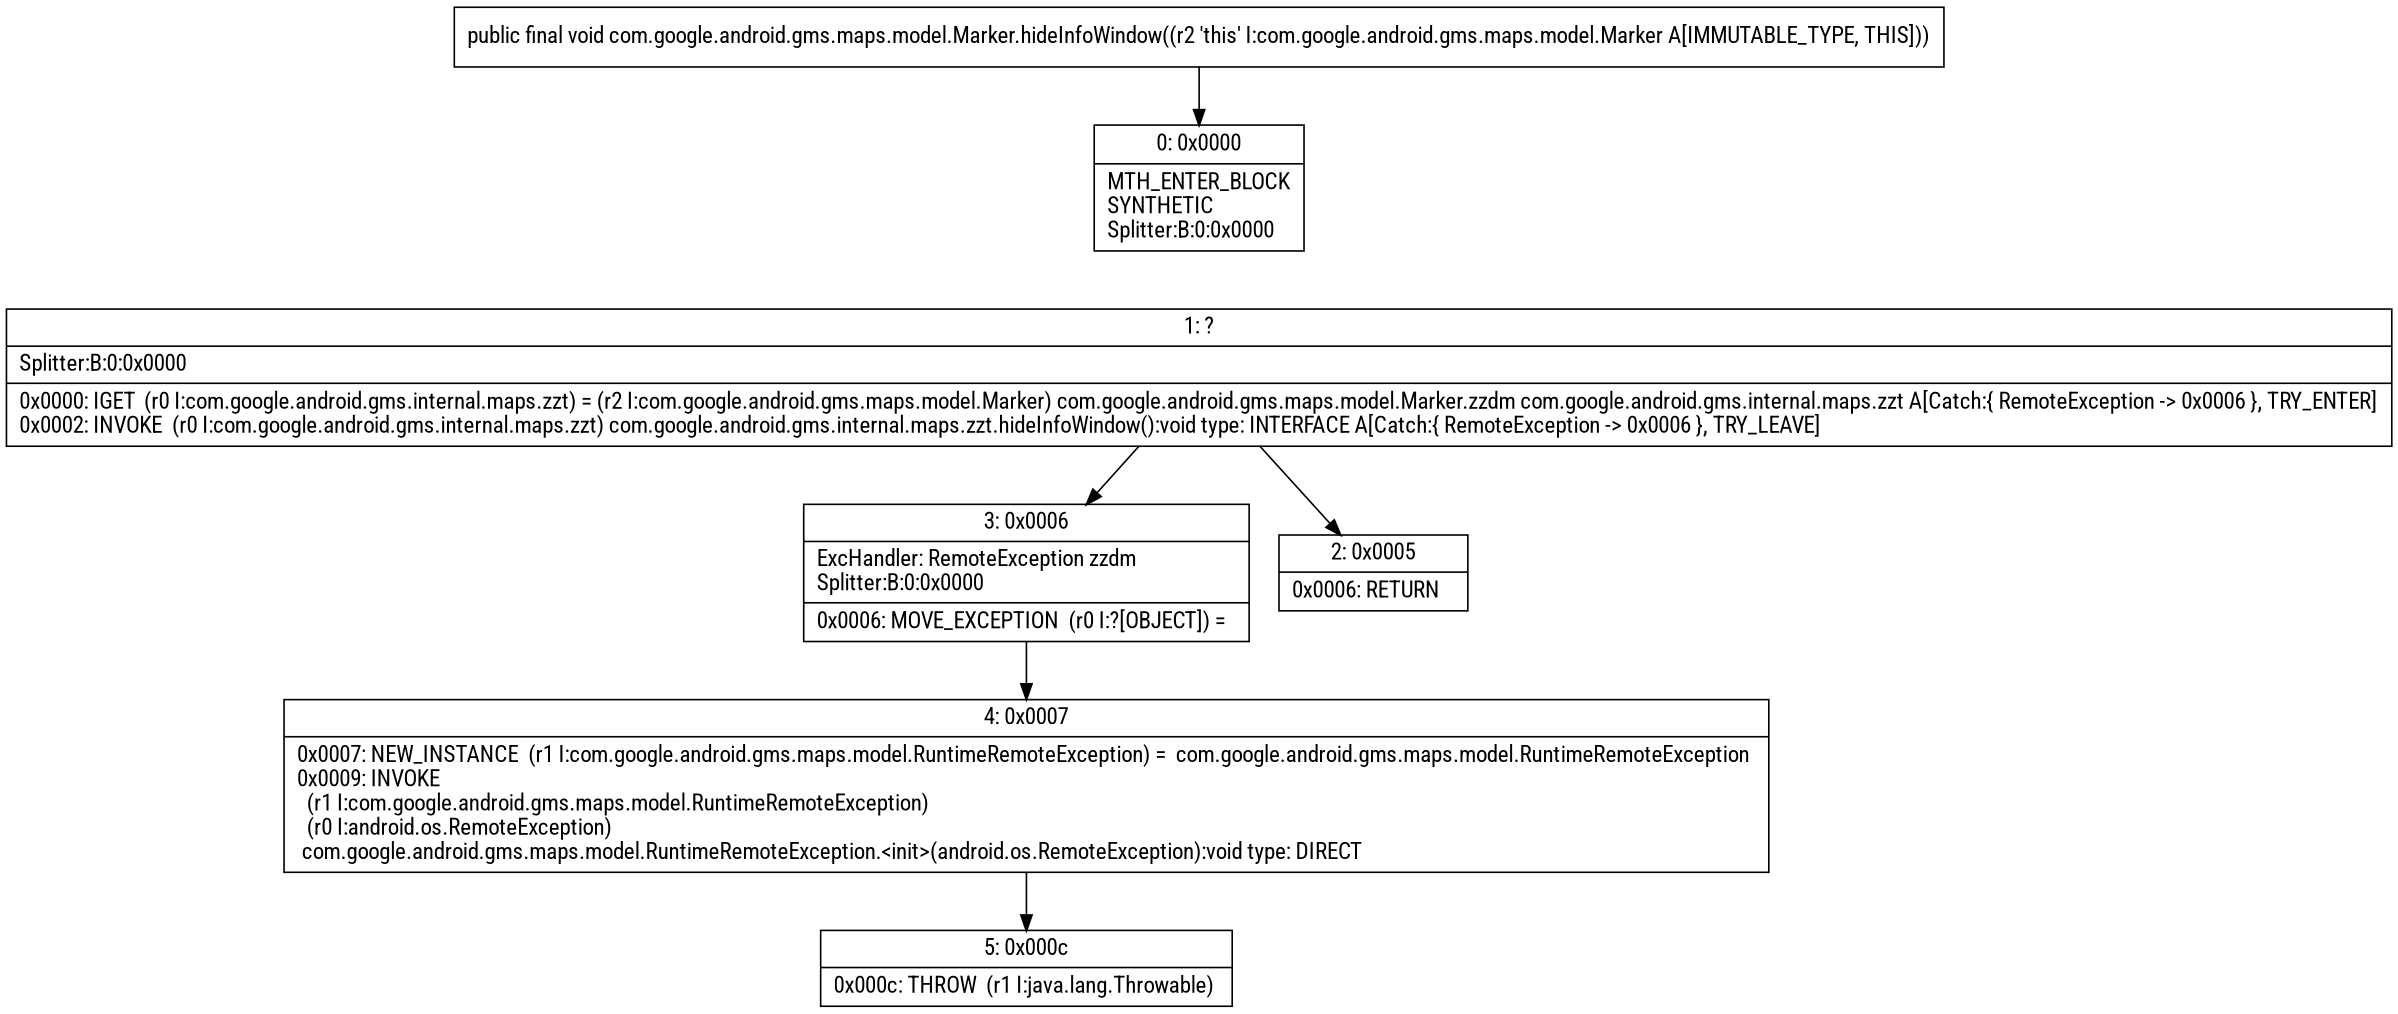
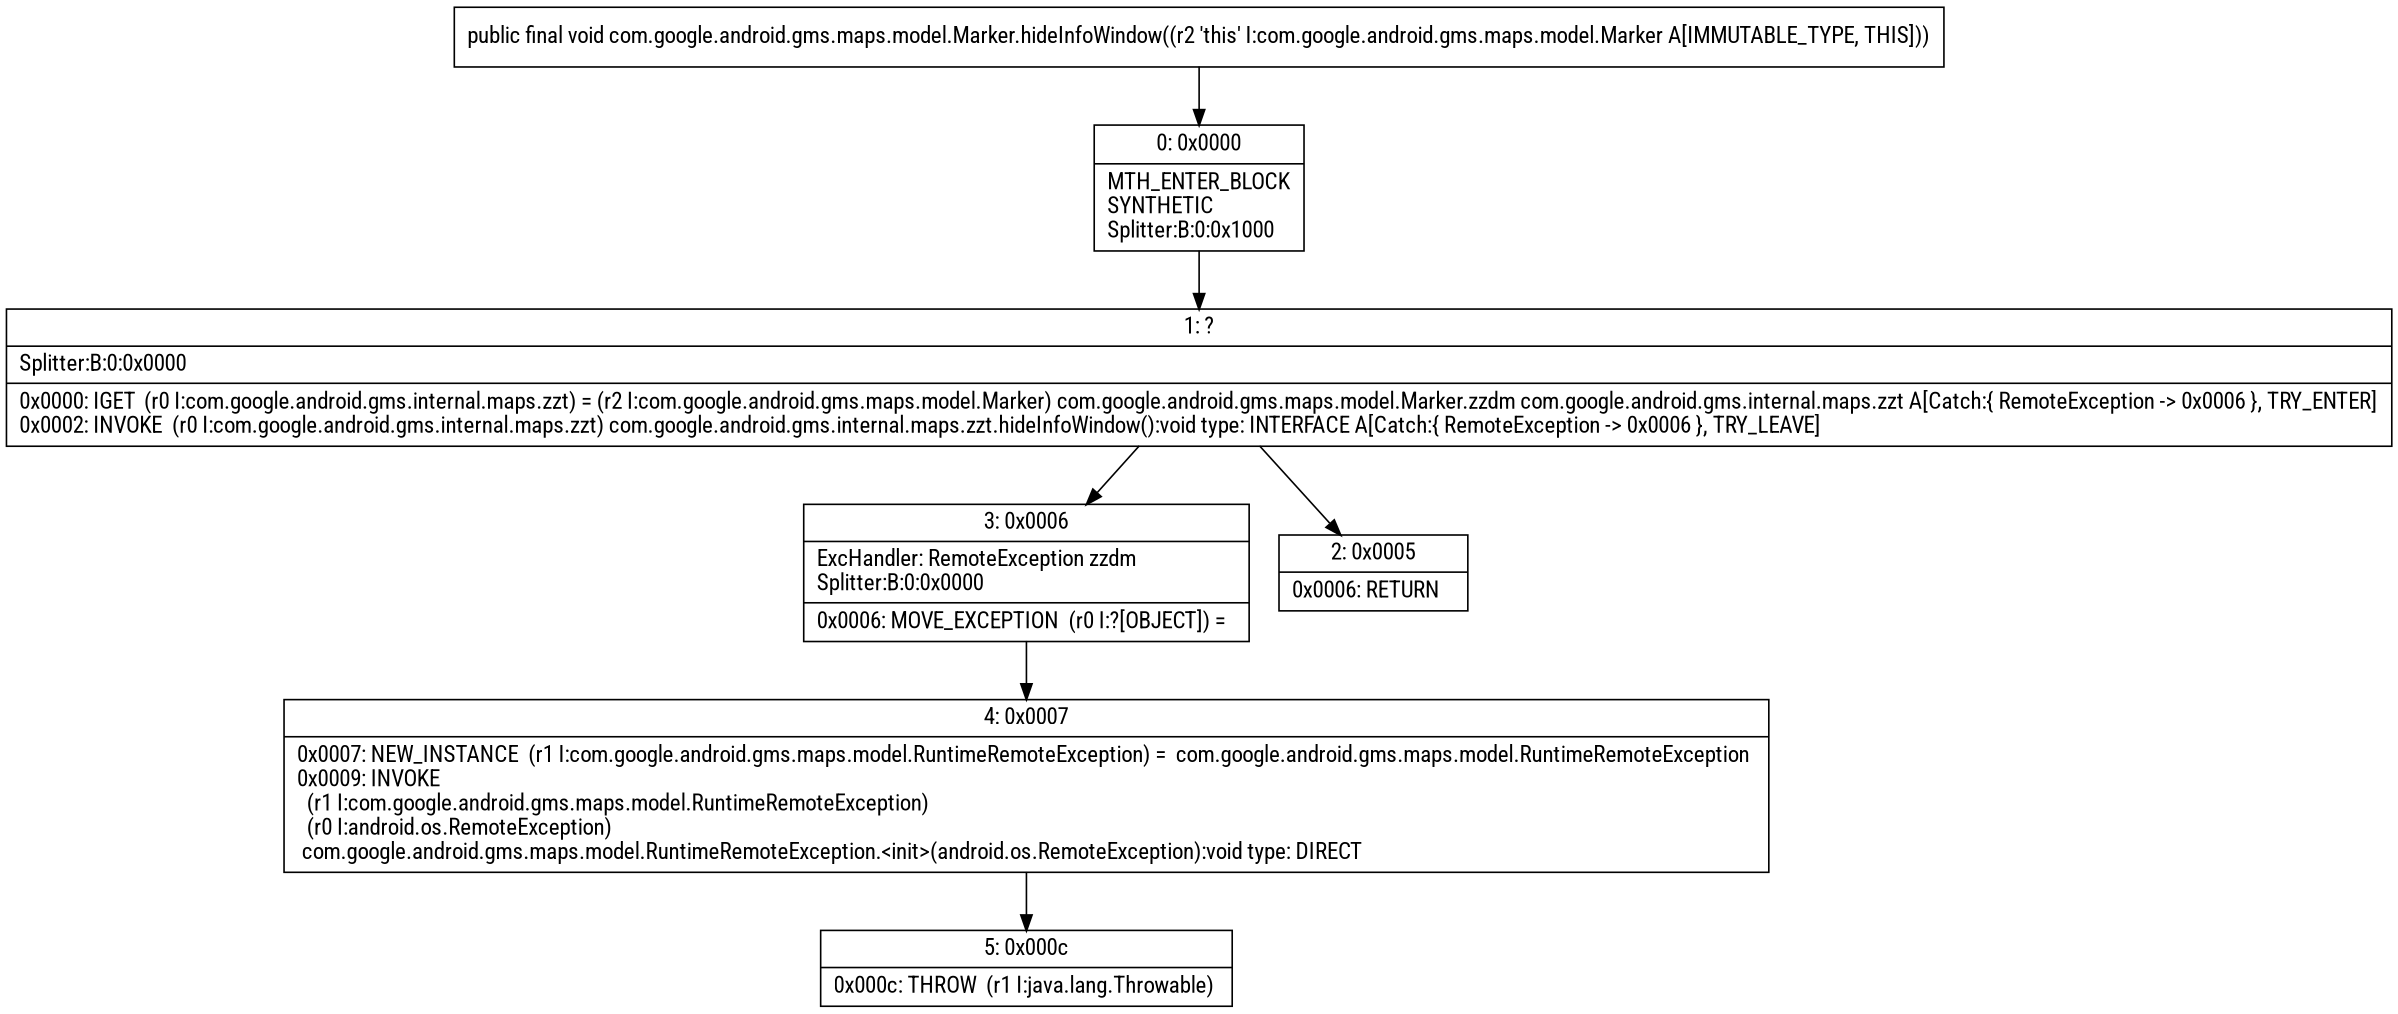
(1191, 231) -> (1191, 231)
none -> (1199, 272)
